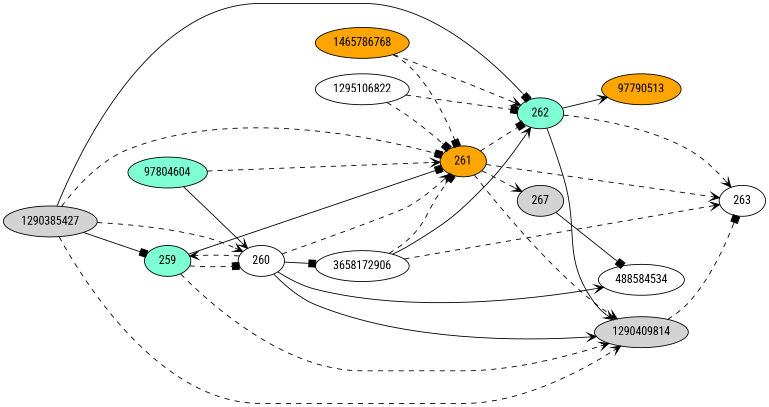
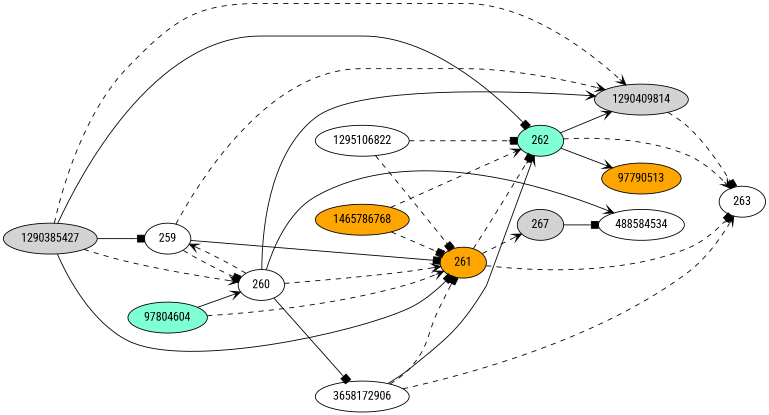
(236, 129) -> (236, 349)
(598, 180) -> (611, 267)
(537, 249) -> none
(168, 261) -> (168, 239)
